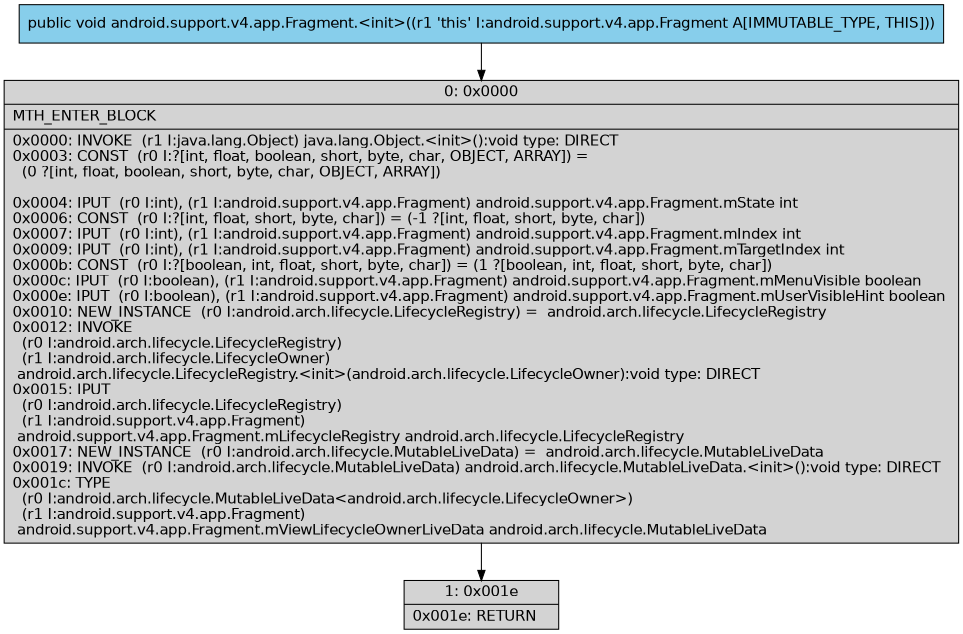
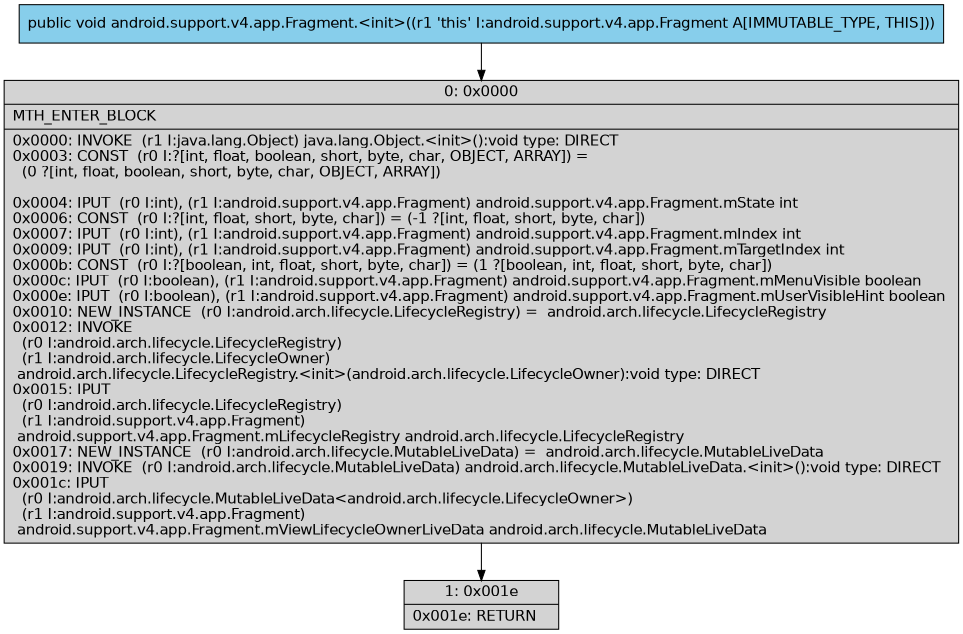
(66, 483) -> (65, 483)
